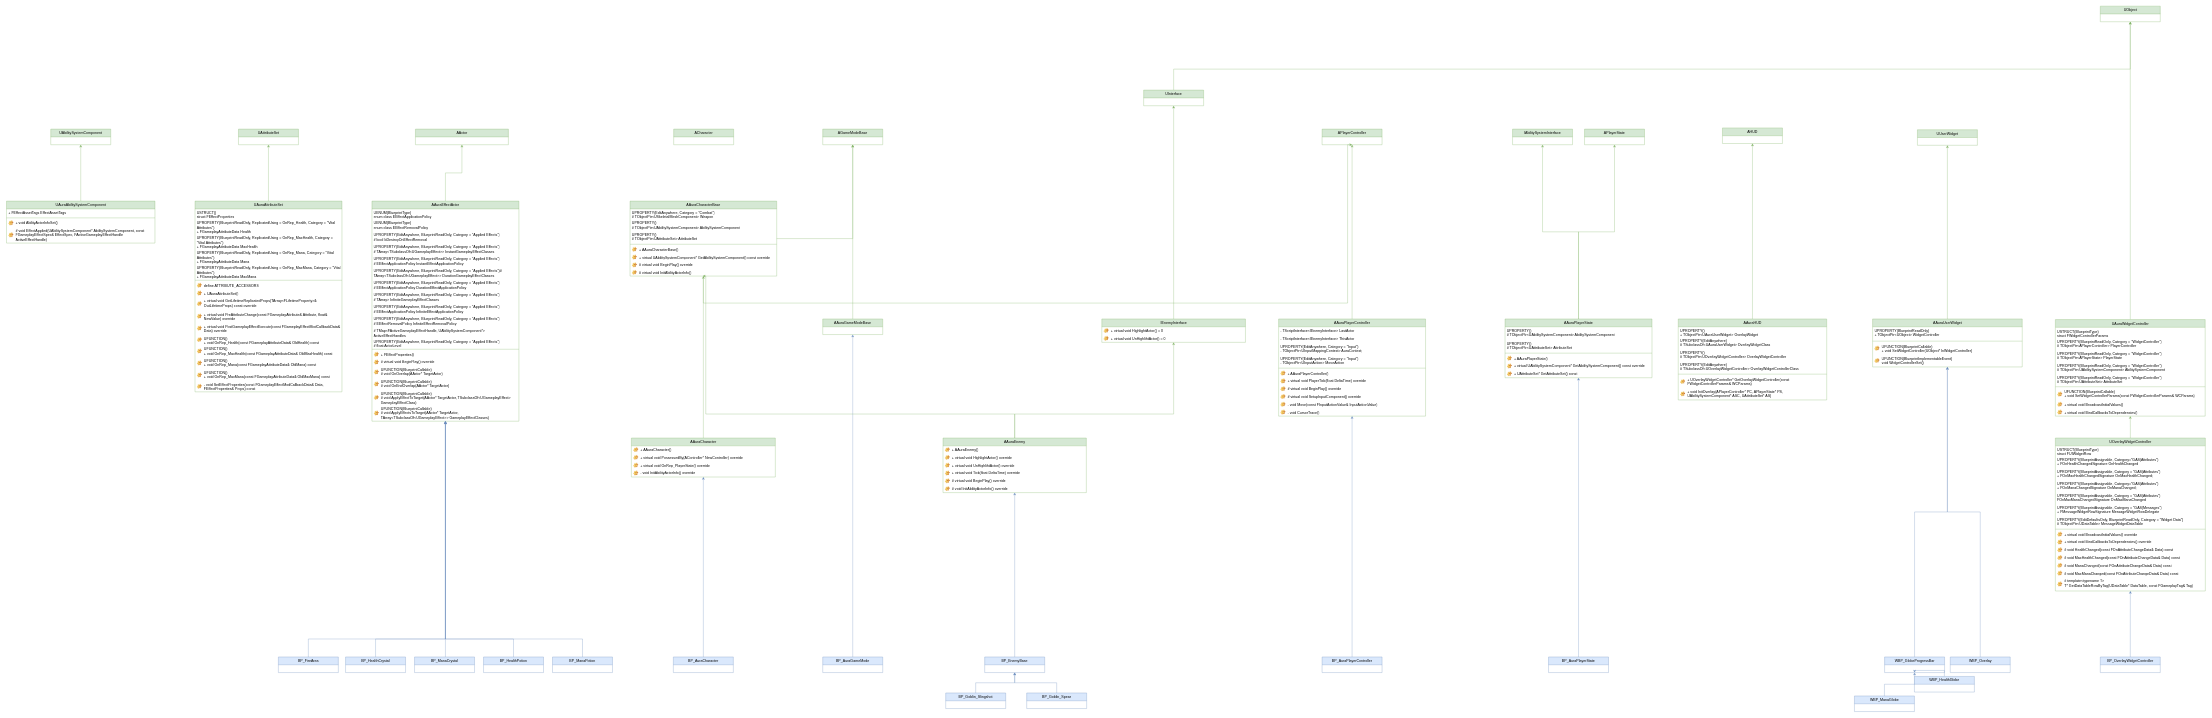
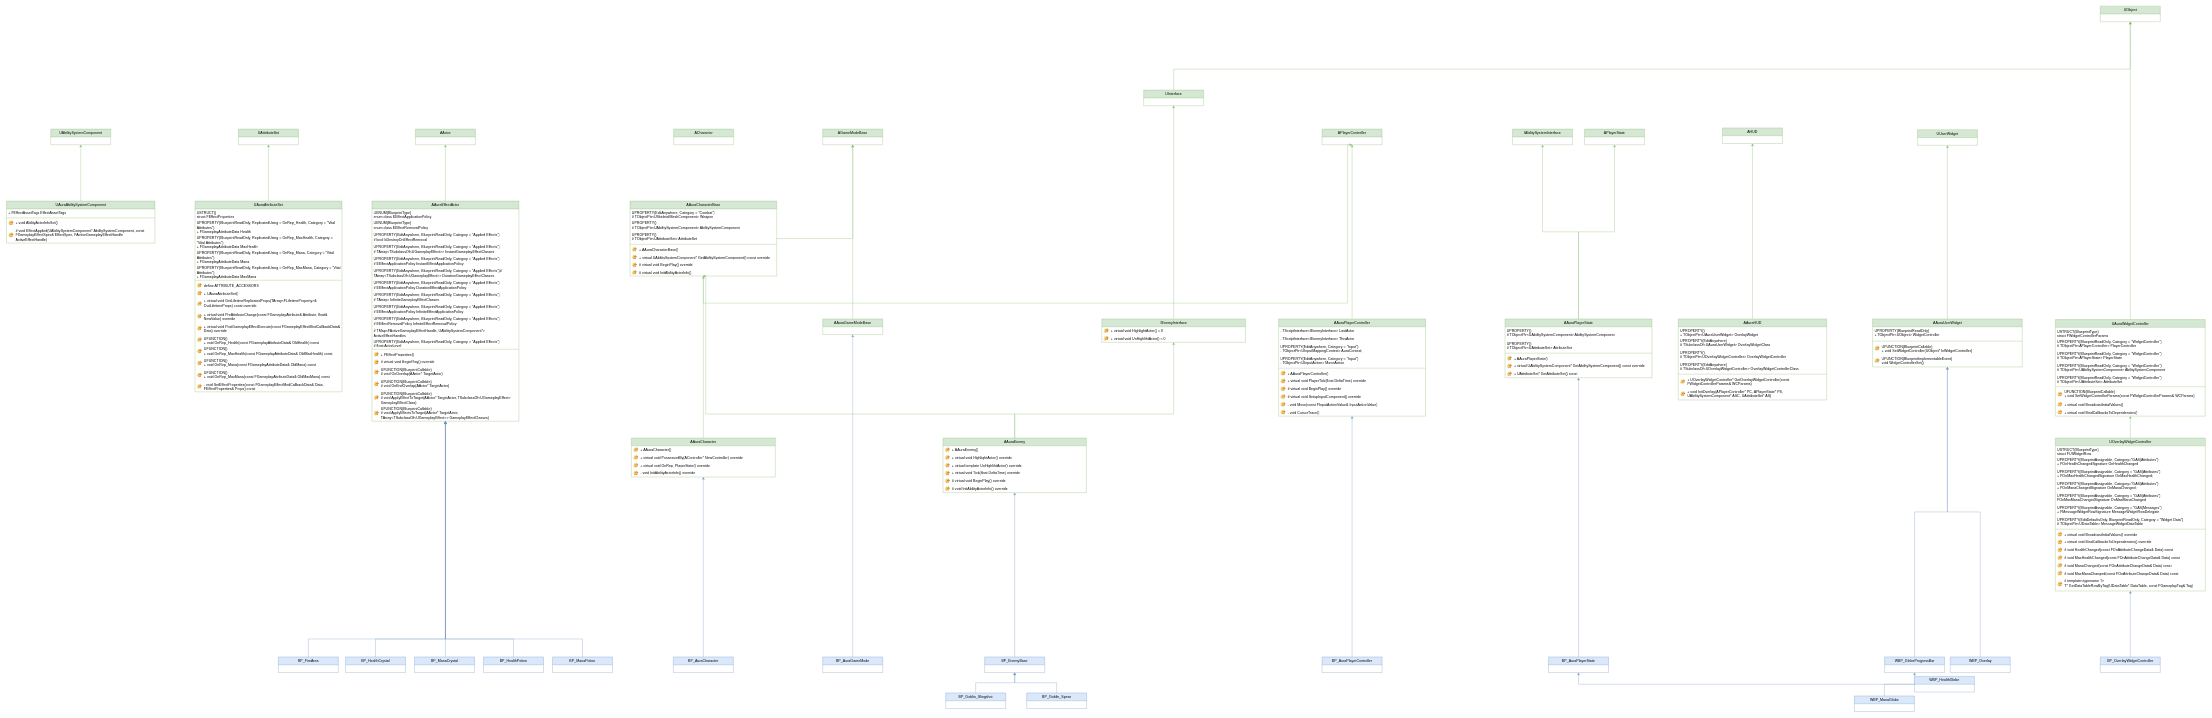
(462, 137) -> (445, 137)
(988, 466) -> (992, 466)
(1945, 675) -> (1579, 676)
